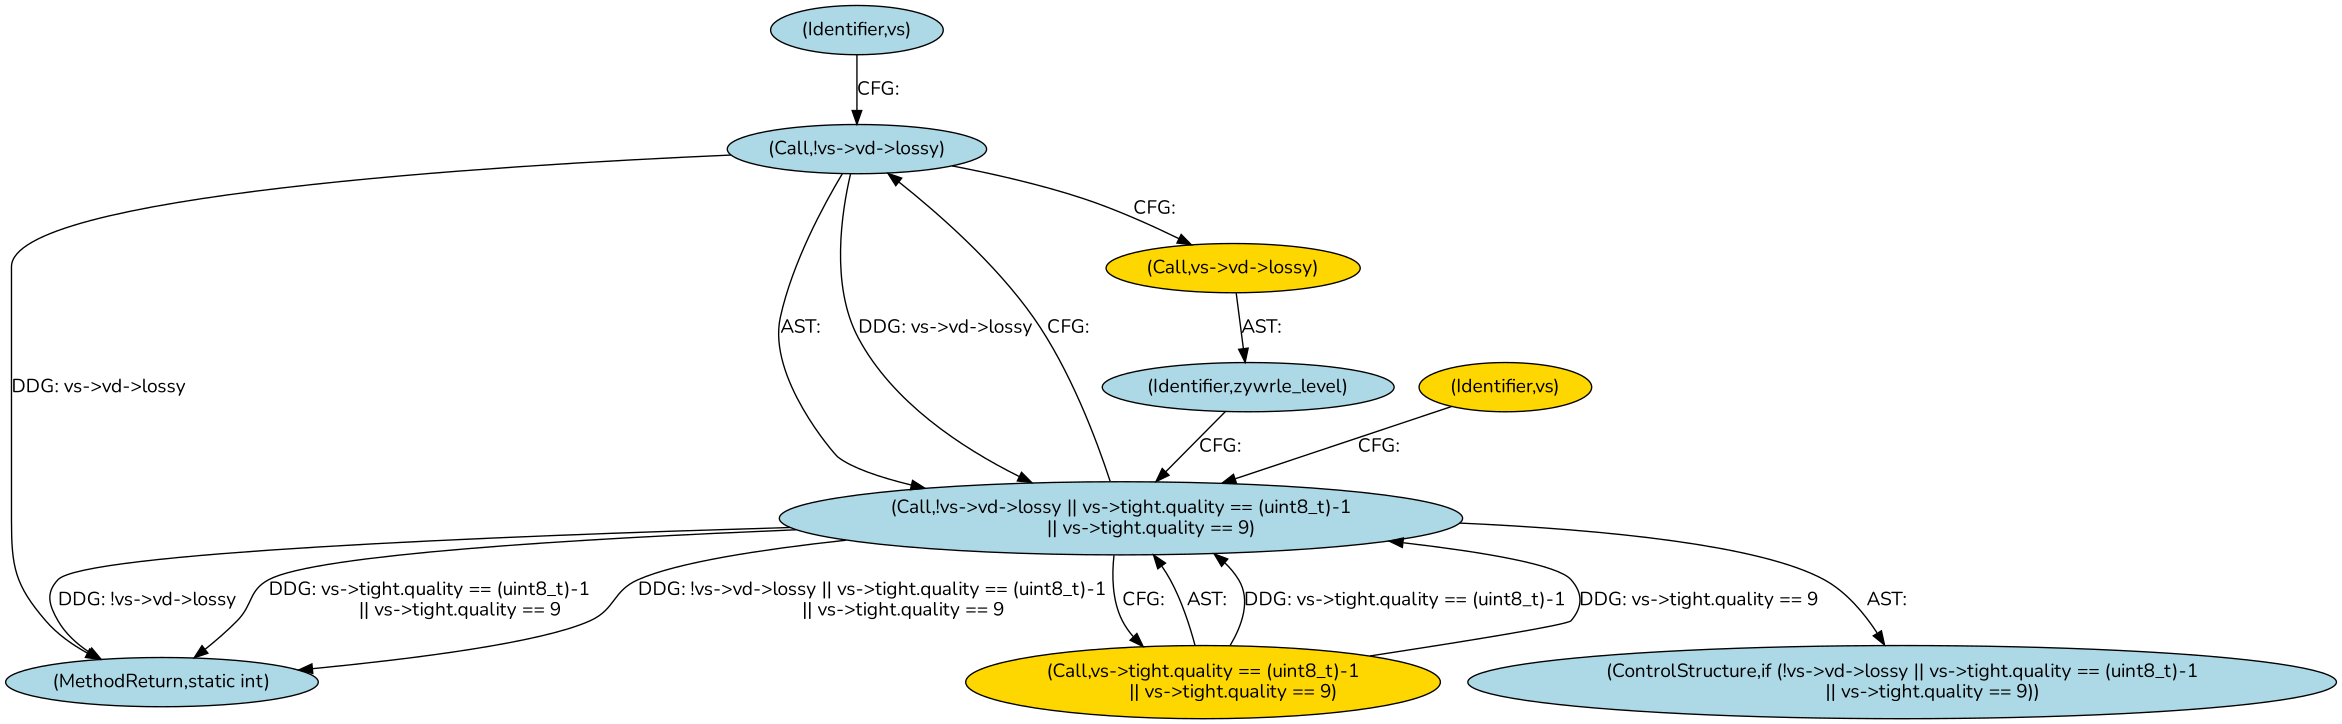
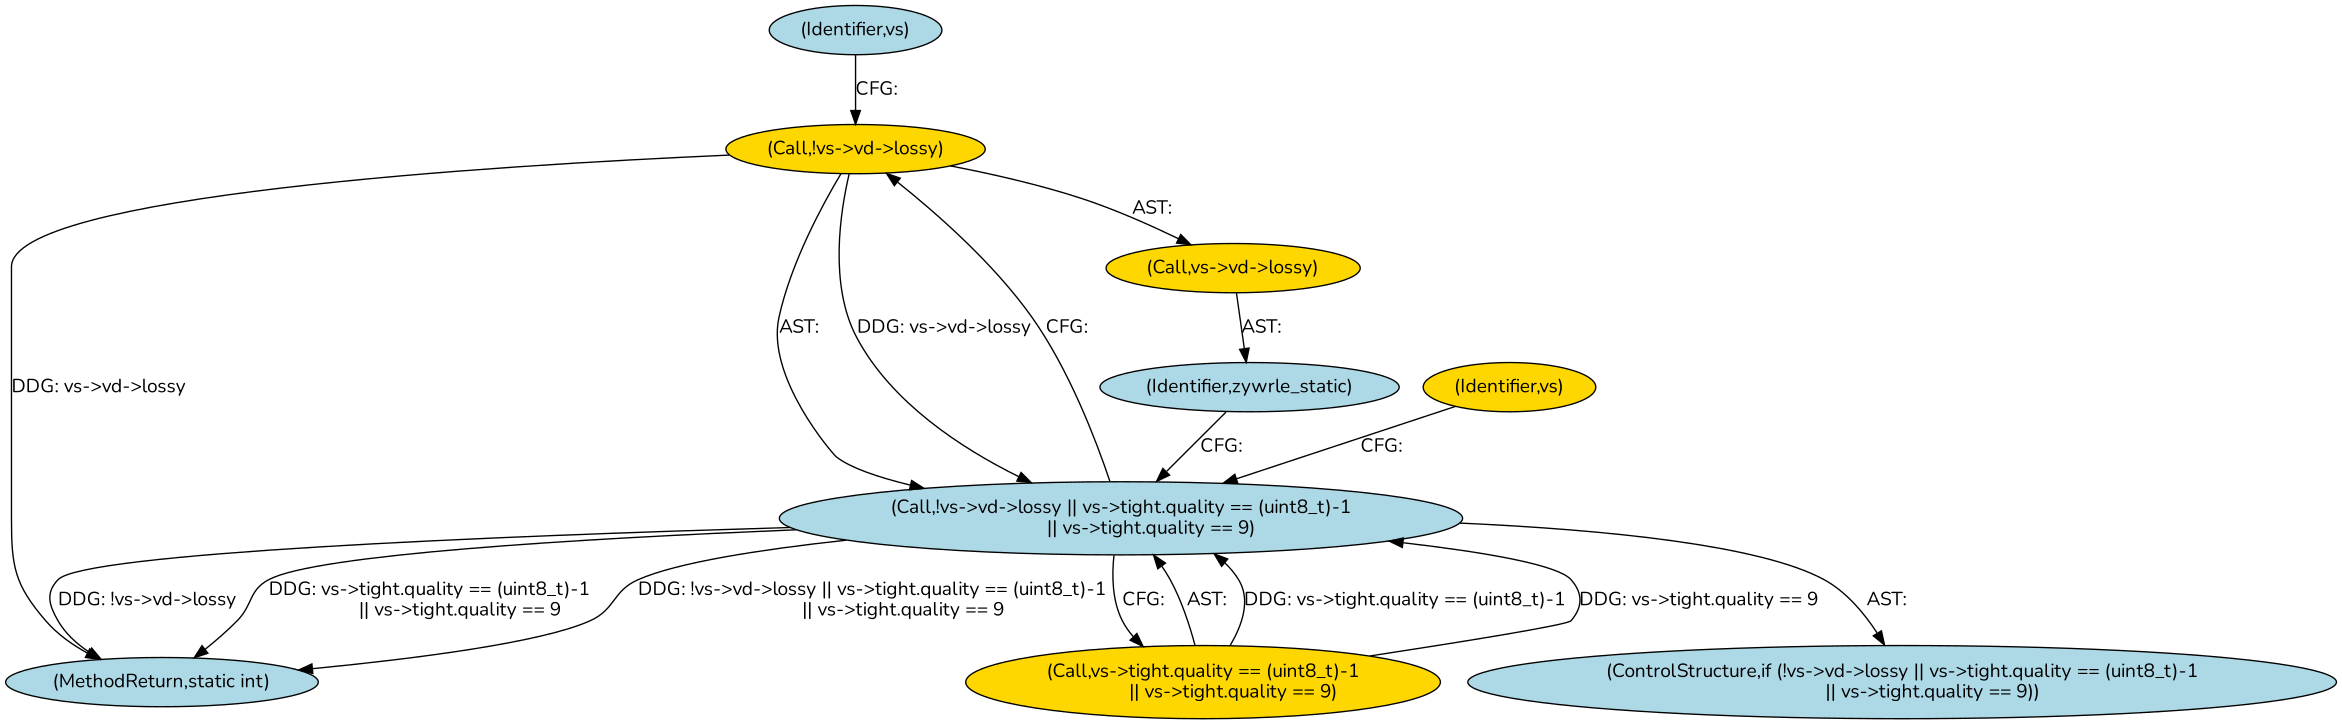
(857, 149) -> (856, 149)
(1157, 209) -> (1155, 209)
(1248, 387) -> (1250, 387)
